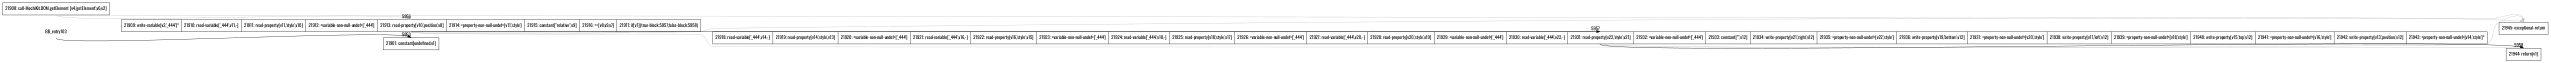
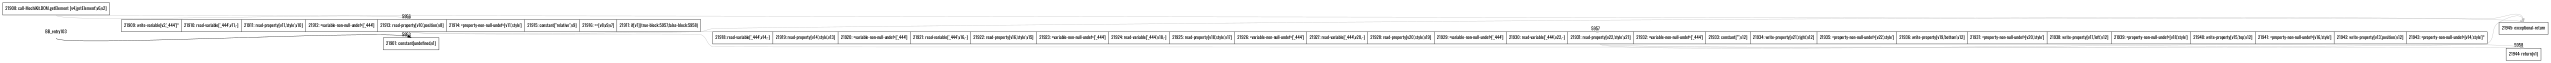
(1004, 32) -> (1004, 32)
(2198, 45) -> (2198, 45)
